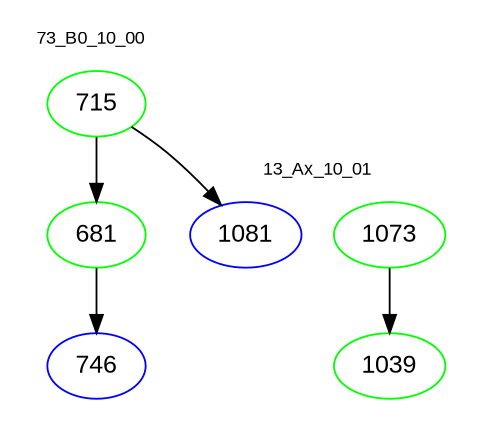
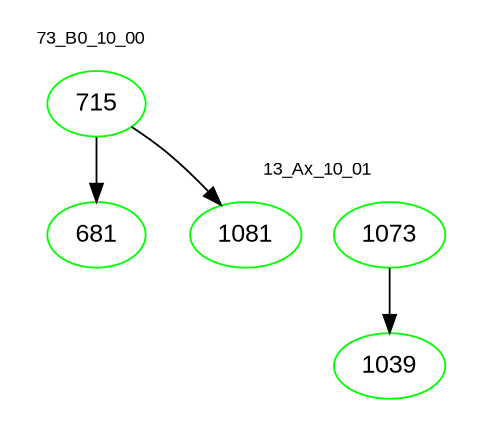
(246, 235) -> (246, 235)
(97, 366) -> none
